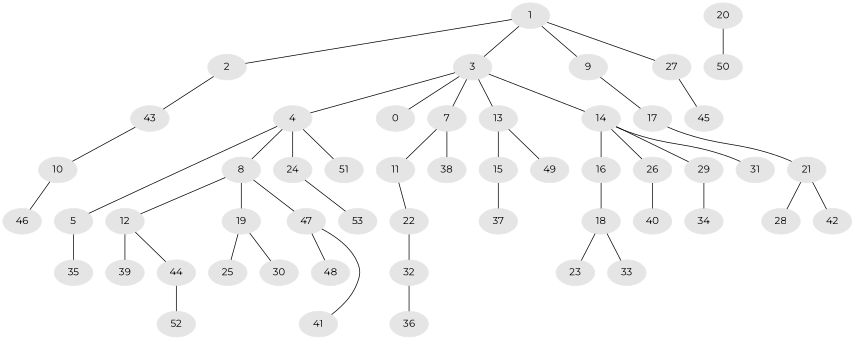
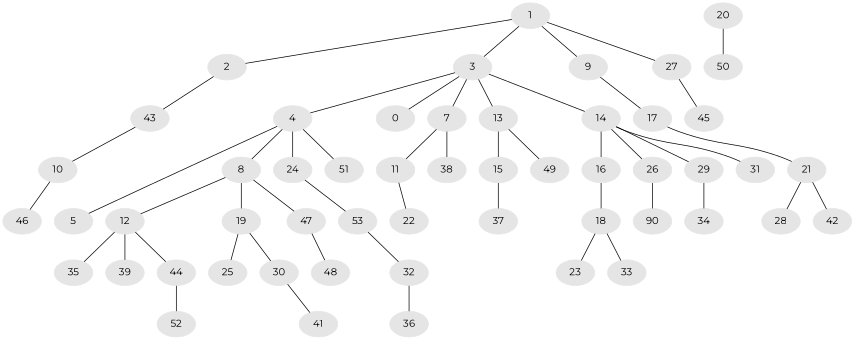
(652, 221) -> (652, 221)
(74, 247) -> (99, 247)
(409, 247) -> (383, 247)
(359, 268) -> (299, 298)
